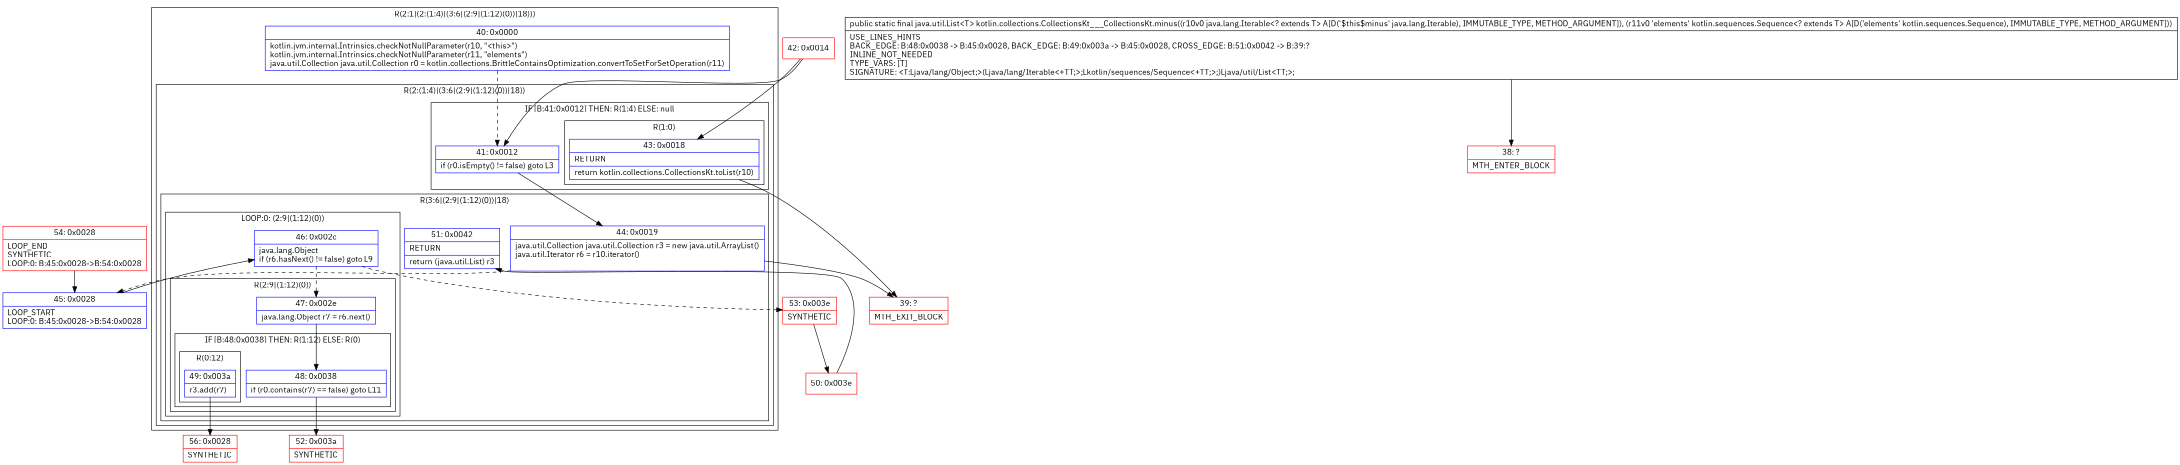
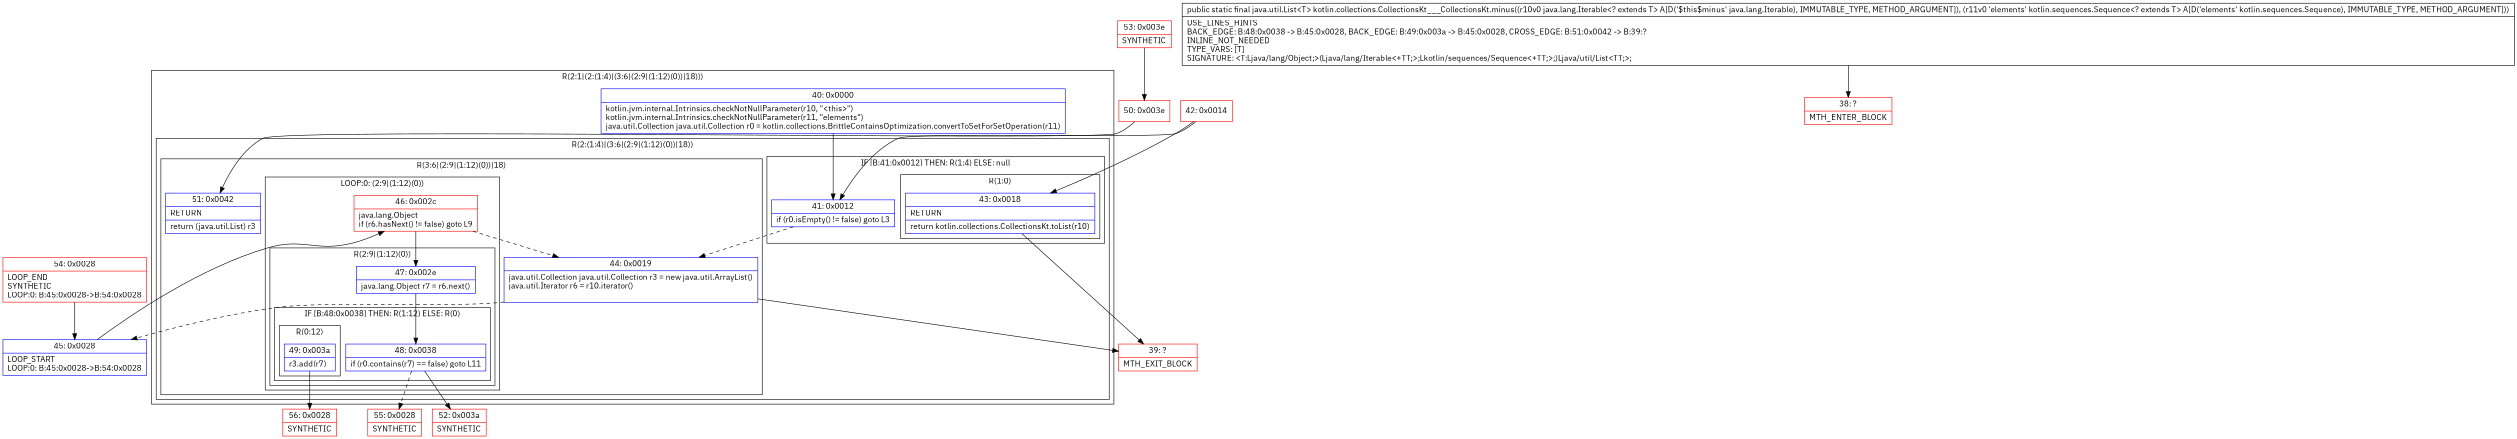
(497, 107) -> (833, 164)
(558, 198) -> (749, 241)
(316, 249) -> (416, 213)
(316, 282) -> (416, 244)
(568, 298) -> (513, 243)
none -> (395, 423)
